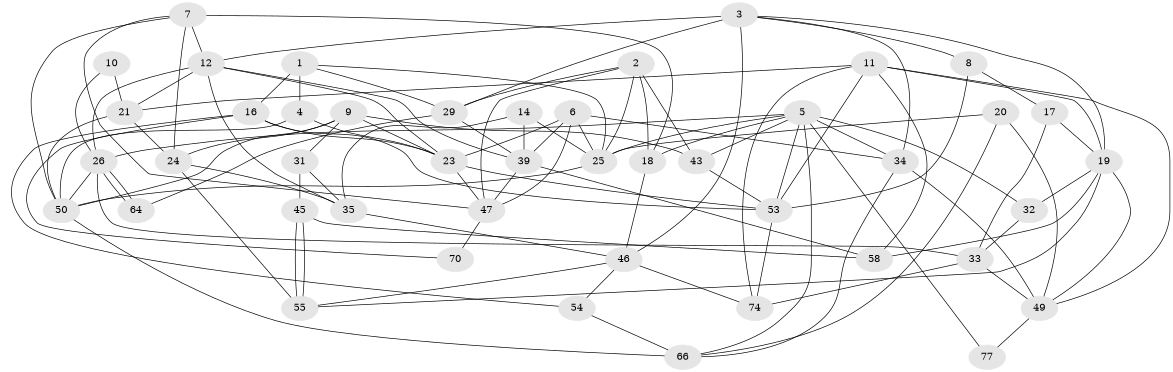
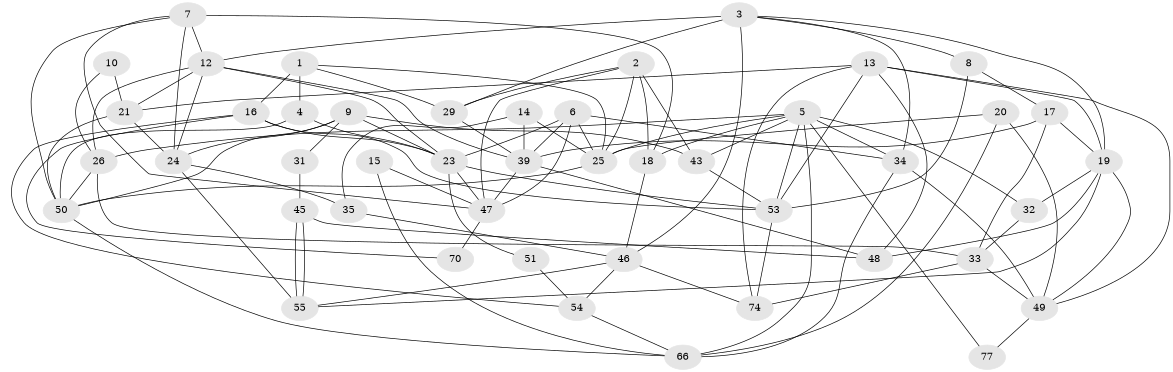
(870, 64) -> (870, 64)
none -> (839, 147)
(249, 154) -> (190, 113)
none -> (375, 162)
(320, 182) -> none
(136, 211) -> none
none -> (531, 259)
(874, 259) -> (874, 259)
